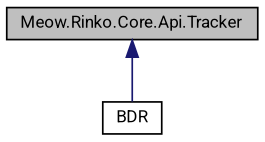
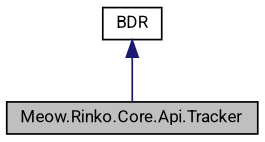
(132, 80) -> (132, 80)
